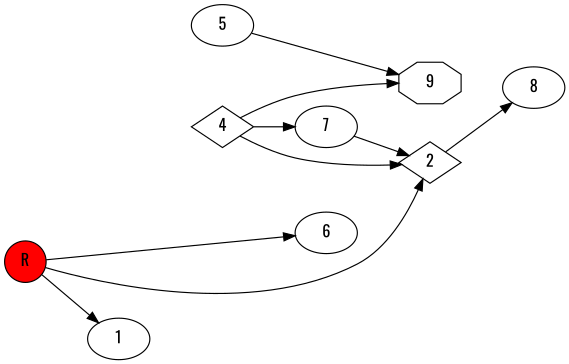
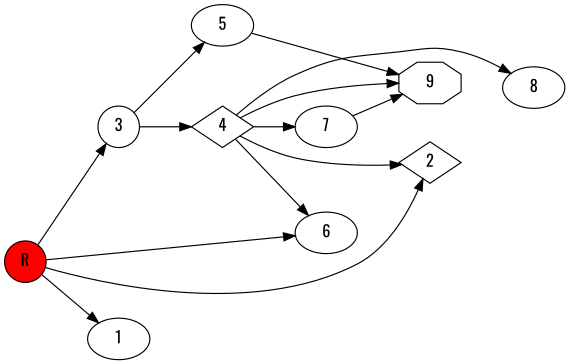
none -> (119, 127)
(474, 131) -> (362, 56)
(376, 144) -> (372, 107)
none -> (268, 173)
